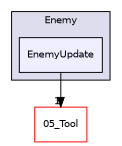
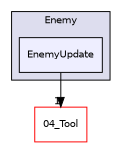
(61, 125) -> (61, 125)
